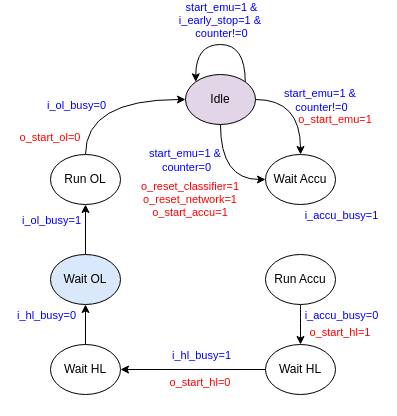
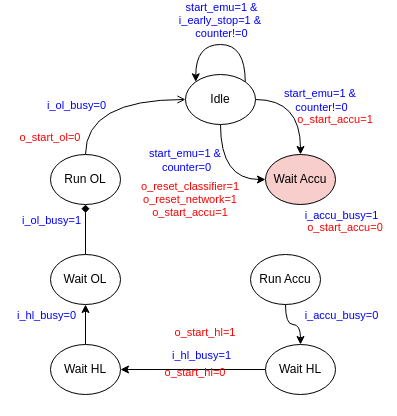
(177, 100) -> (178, 100)
(221, 100) -> (221, 100)
(336, 120) -> (336, 120)
(301, 180) -> (301, 180)
(86, 213) -> (86, 213)
none -> (346, 227)
(86, 280) -> (86, 280)
(301, 280) -> (286, 280)
(341, 332) -> (206, 332)
(201, 382) -> (196, 372)
